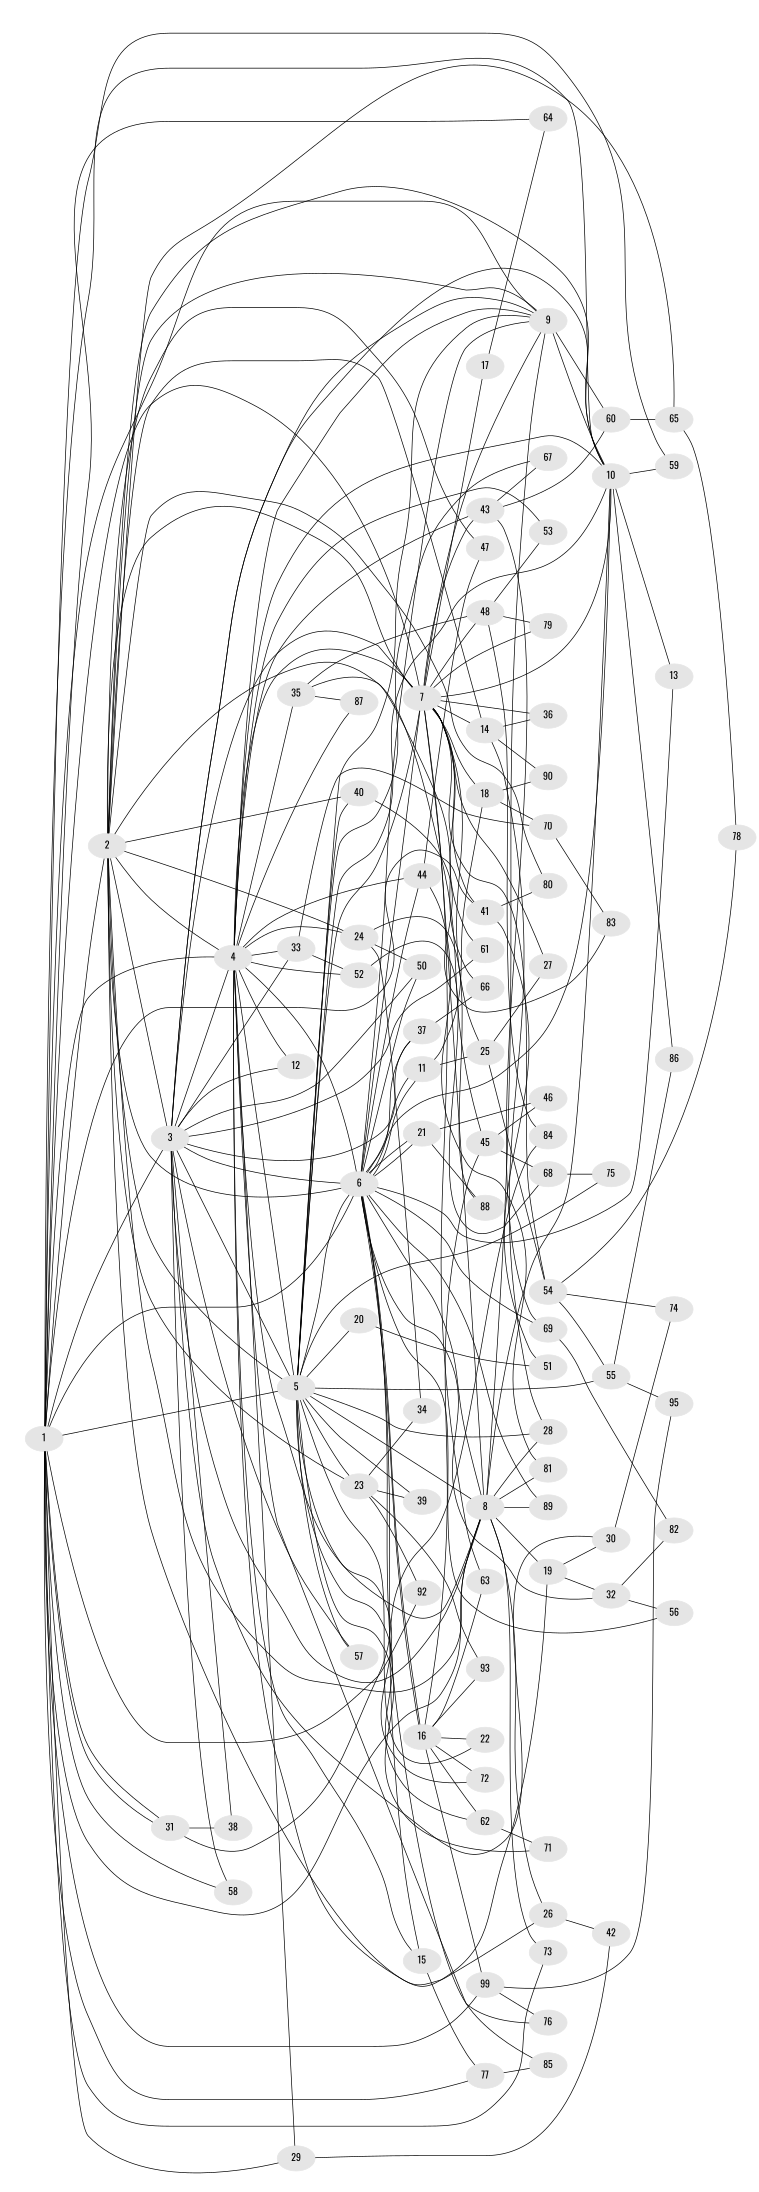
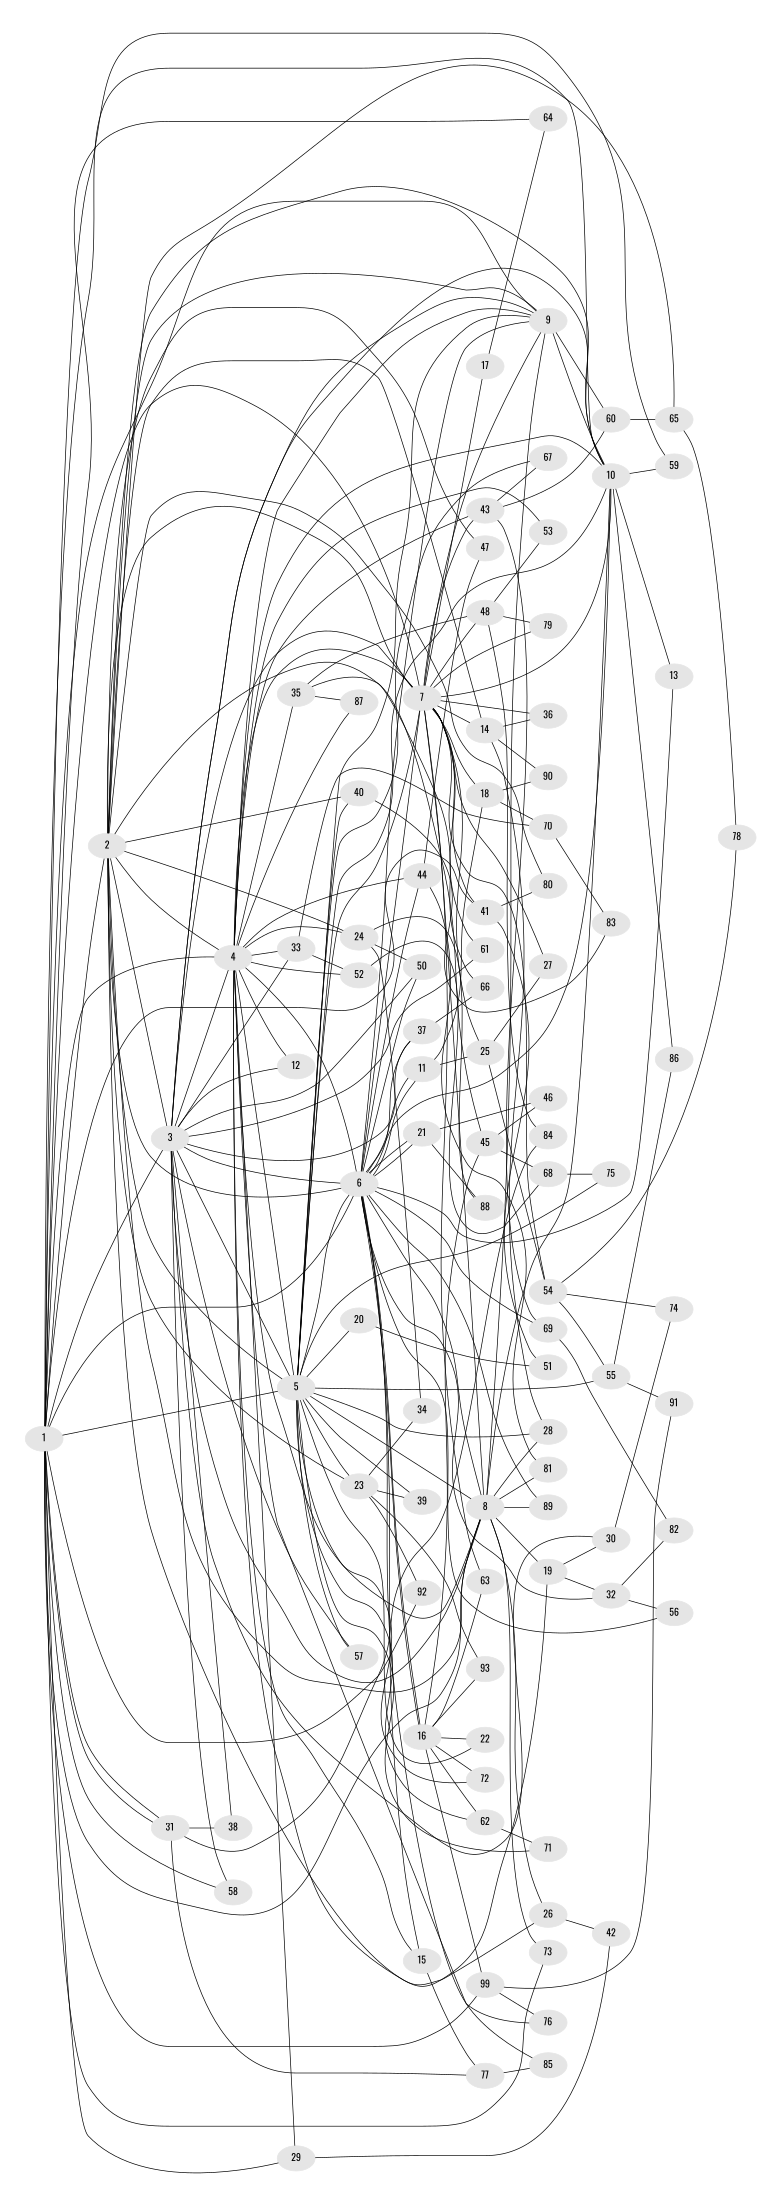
(674, 1404) -> (674, 1404)
(70, 1948) -> (243, 2052)
